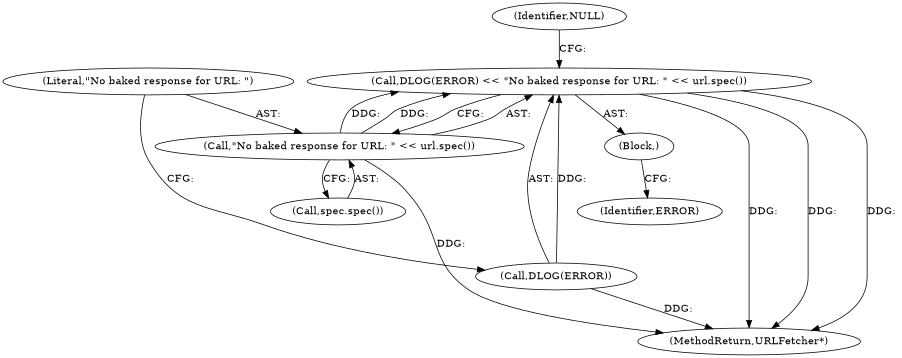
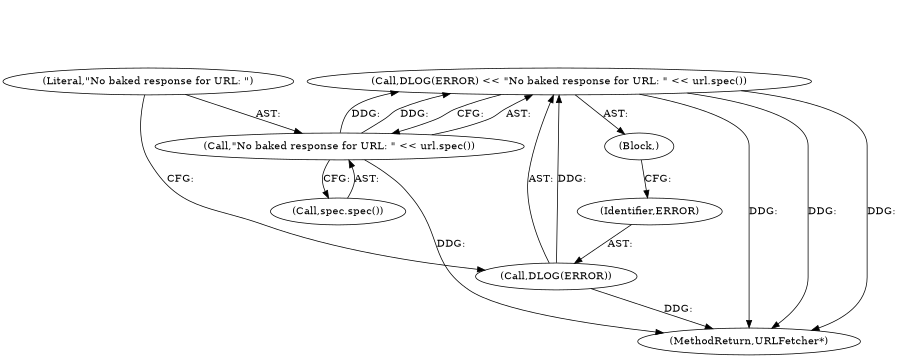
(559, 16) -> none
none -> (606, 242)
